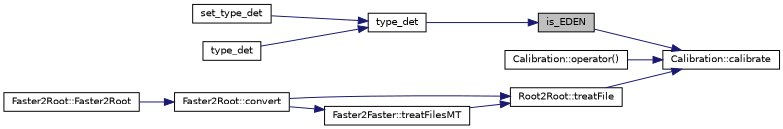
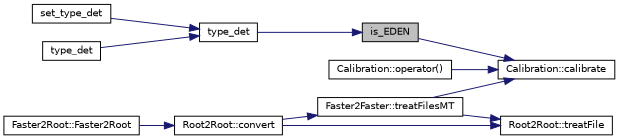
(639, 80) -> (468, 89)
(232, 102) -> (228, 126)
